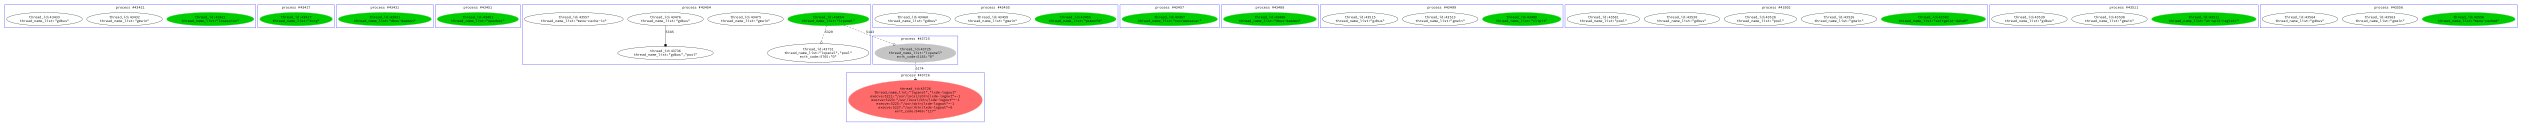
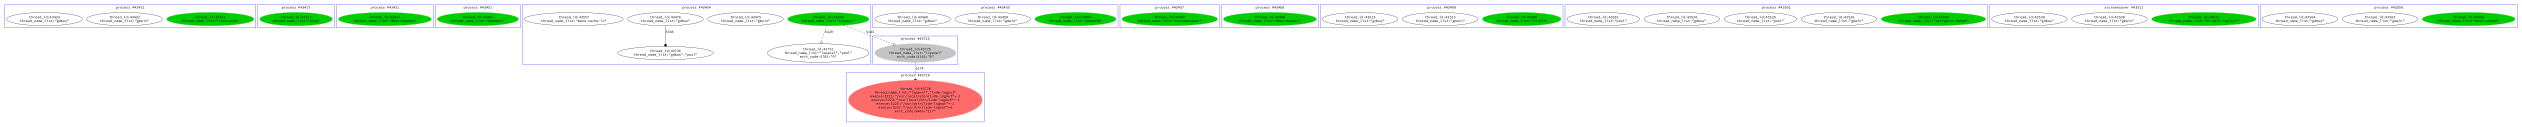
(2124, 8) -> (2124, 8)
